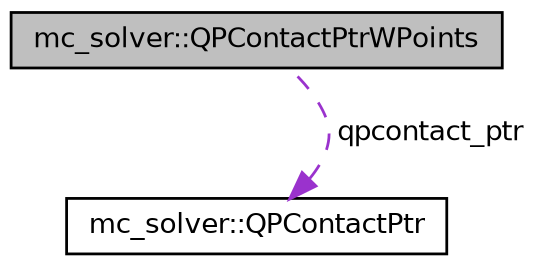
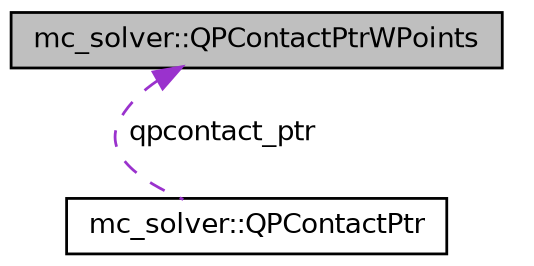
(326, 119) -> (118, 148)
